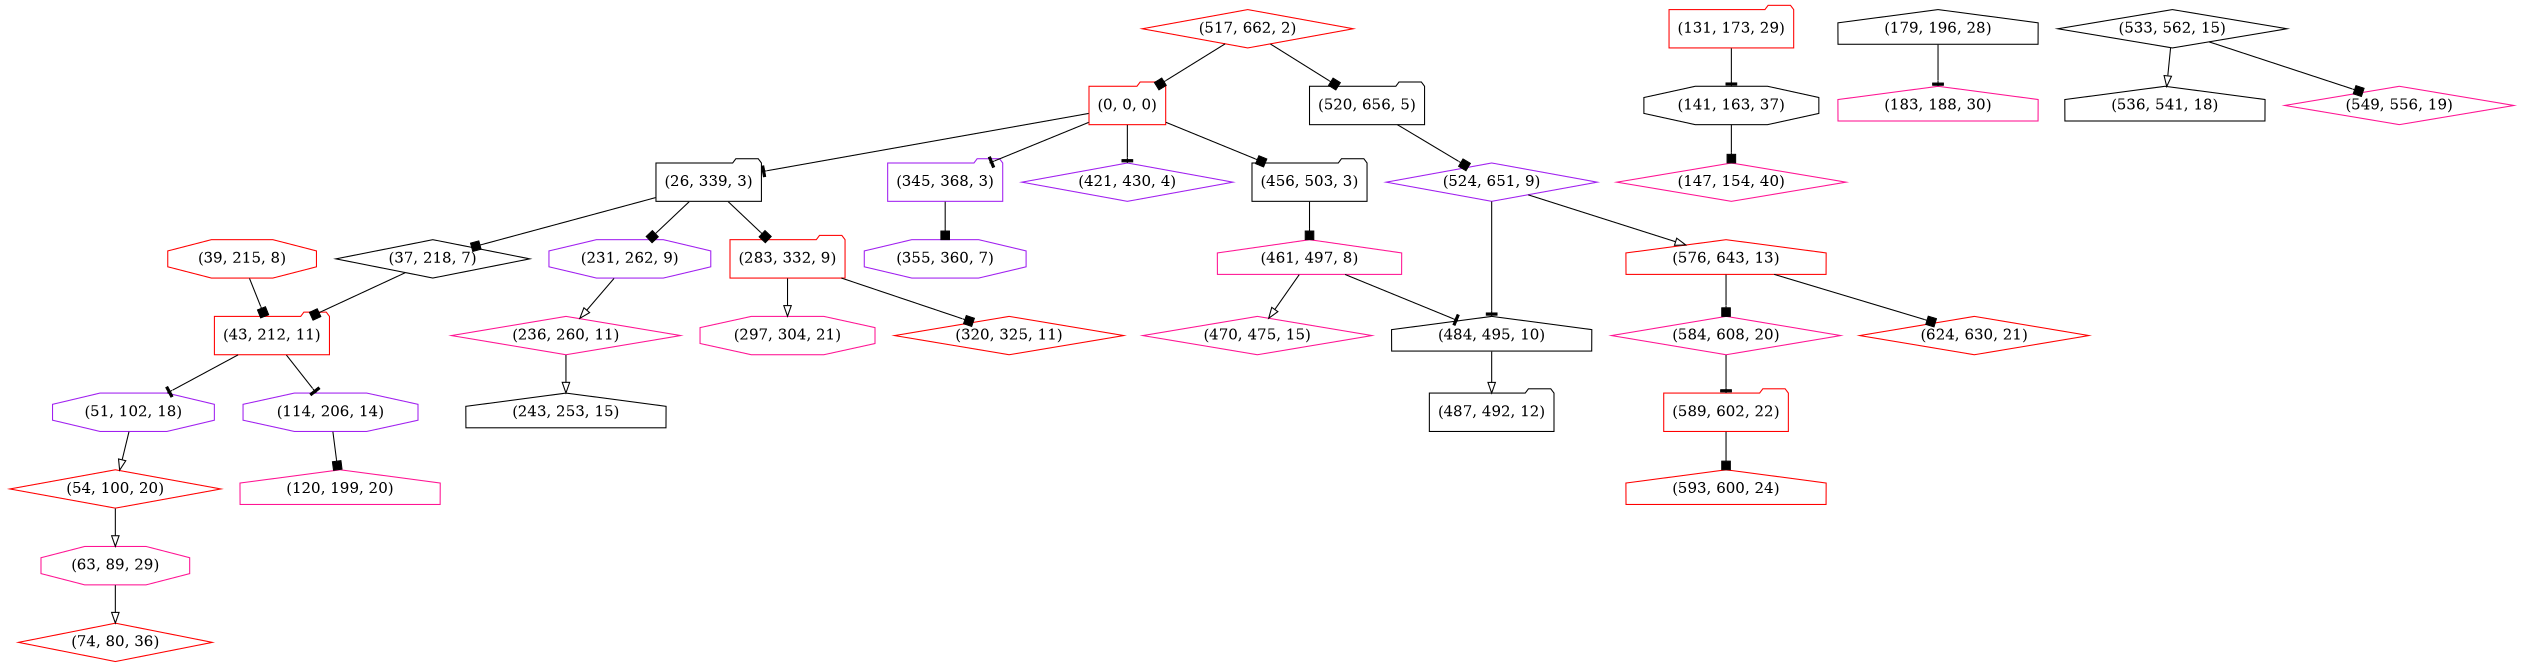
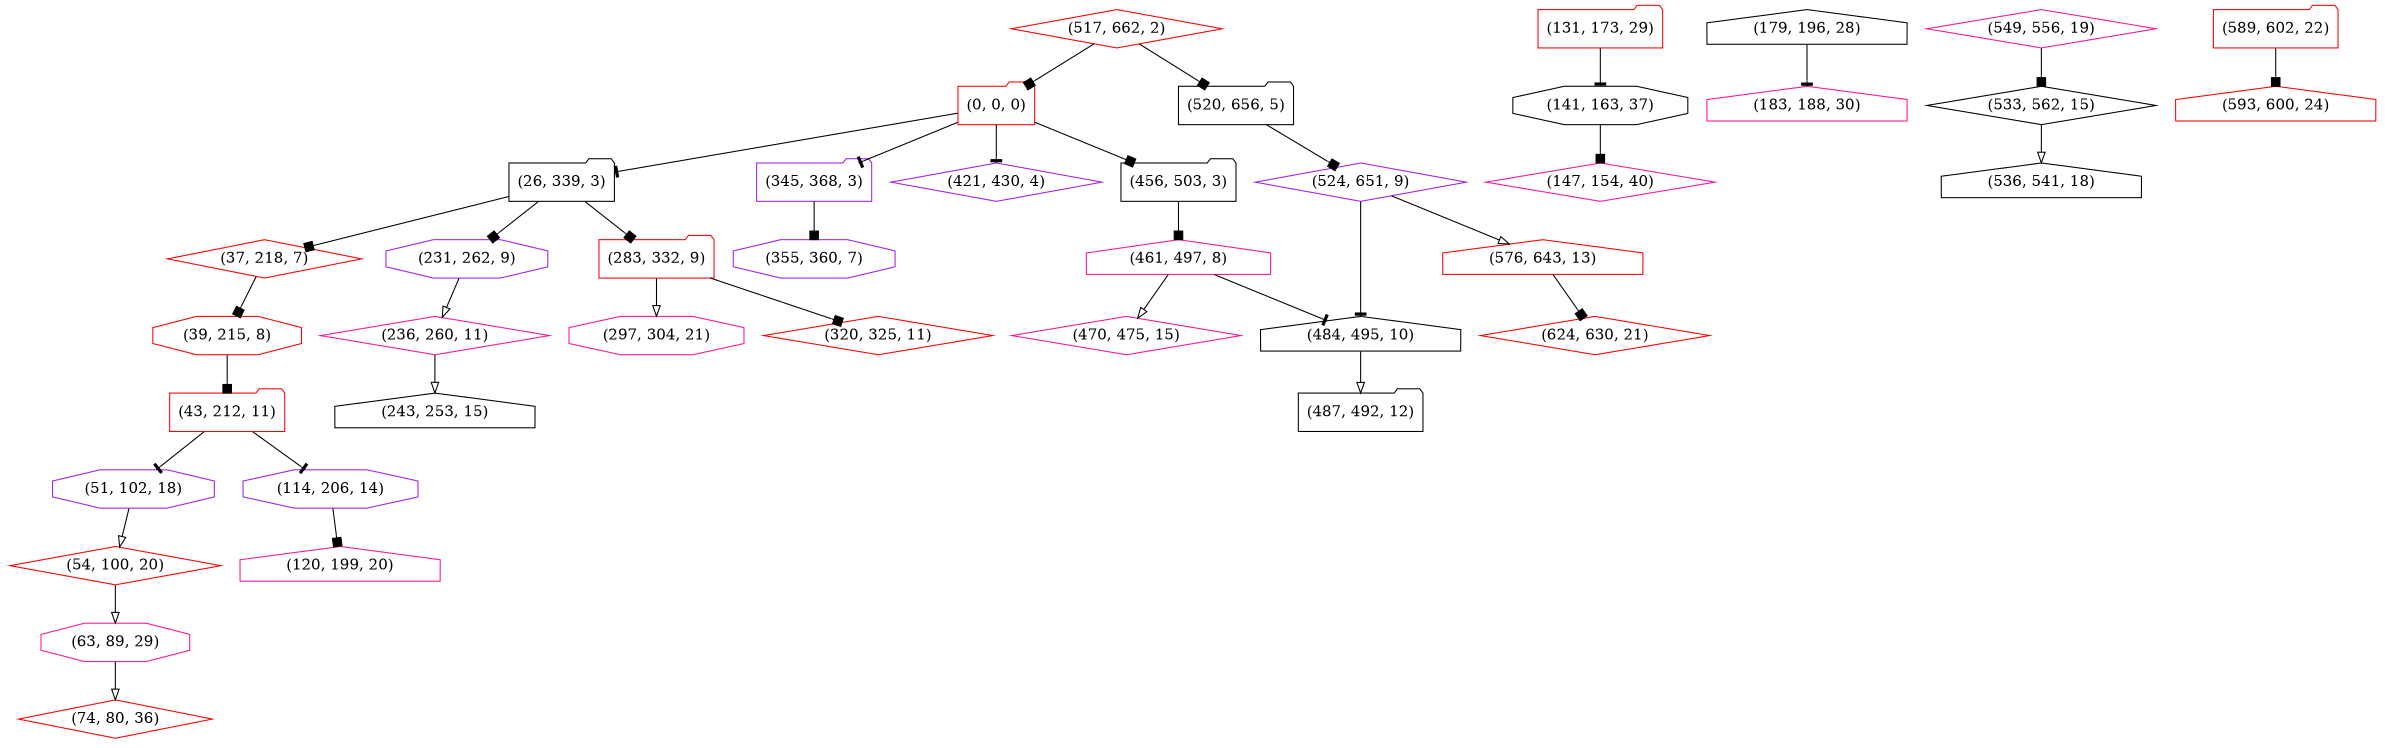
(2281, 65) -> (2041, 62)
(433, 259) -> (264, 259)
(363, 292) -> (249, 291)
(1726, 336) -> none
